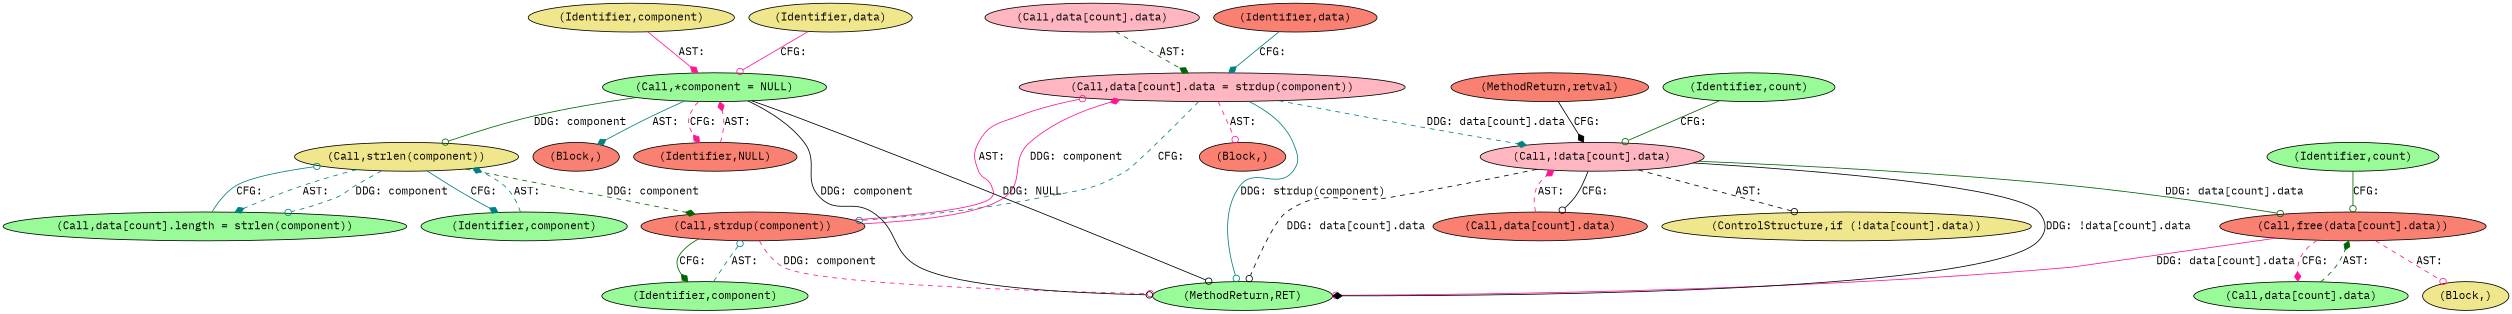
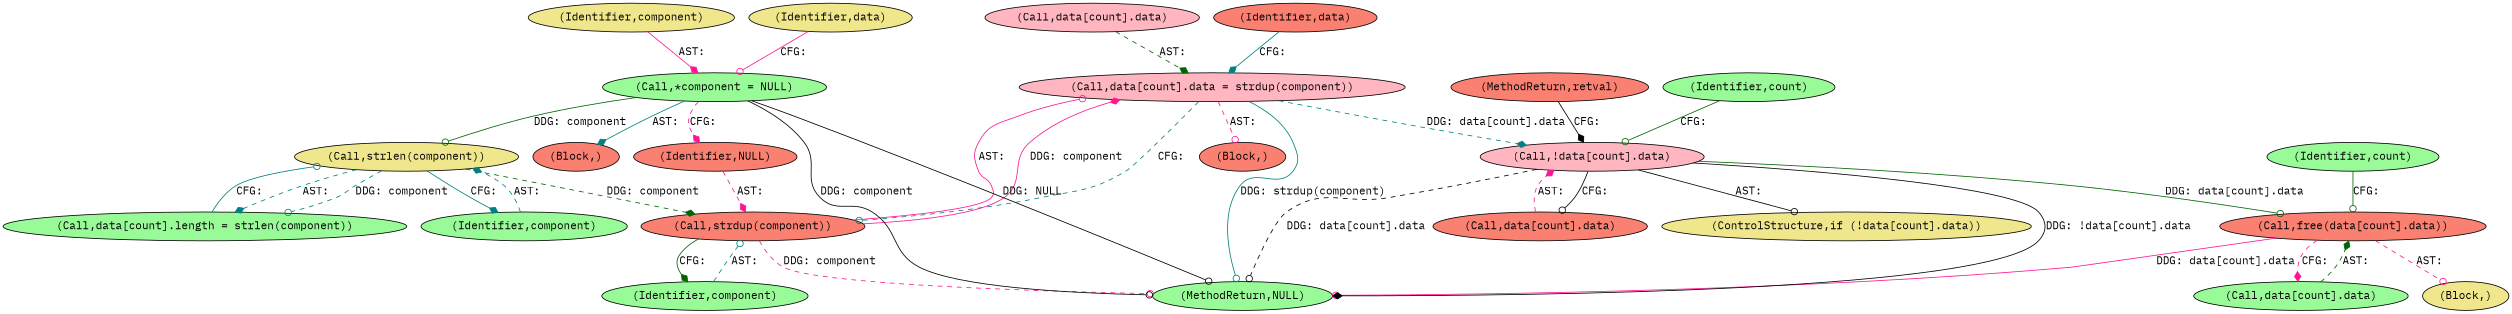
(724, 127) -> (732, 187)
(1715, 190) -> (1715, 190)
(1243, 296) -> (1243, 296)
